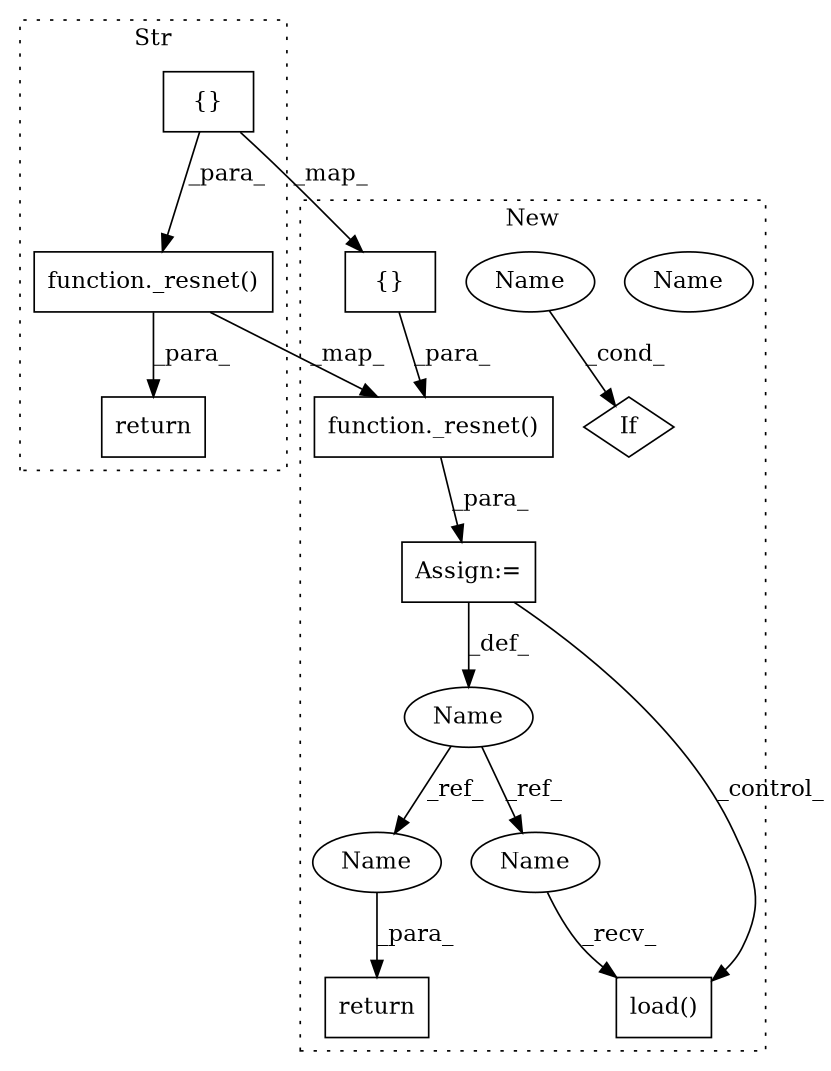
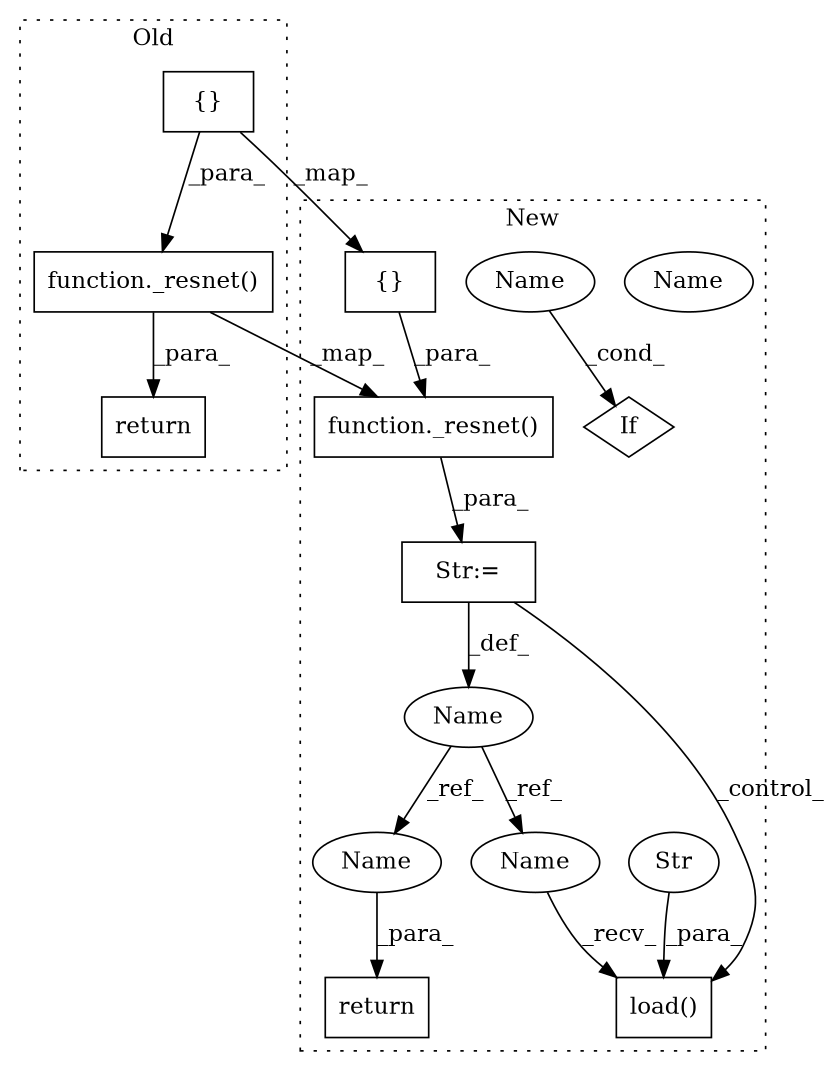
(153, 39) -> (153, 39)
(469, 572) -> (469, 572)
none -> (674, 862)
